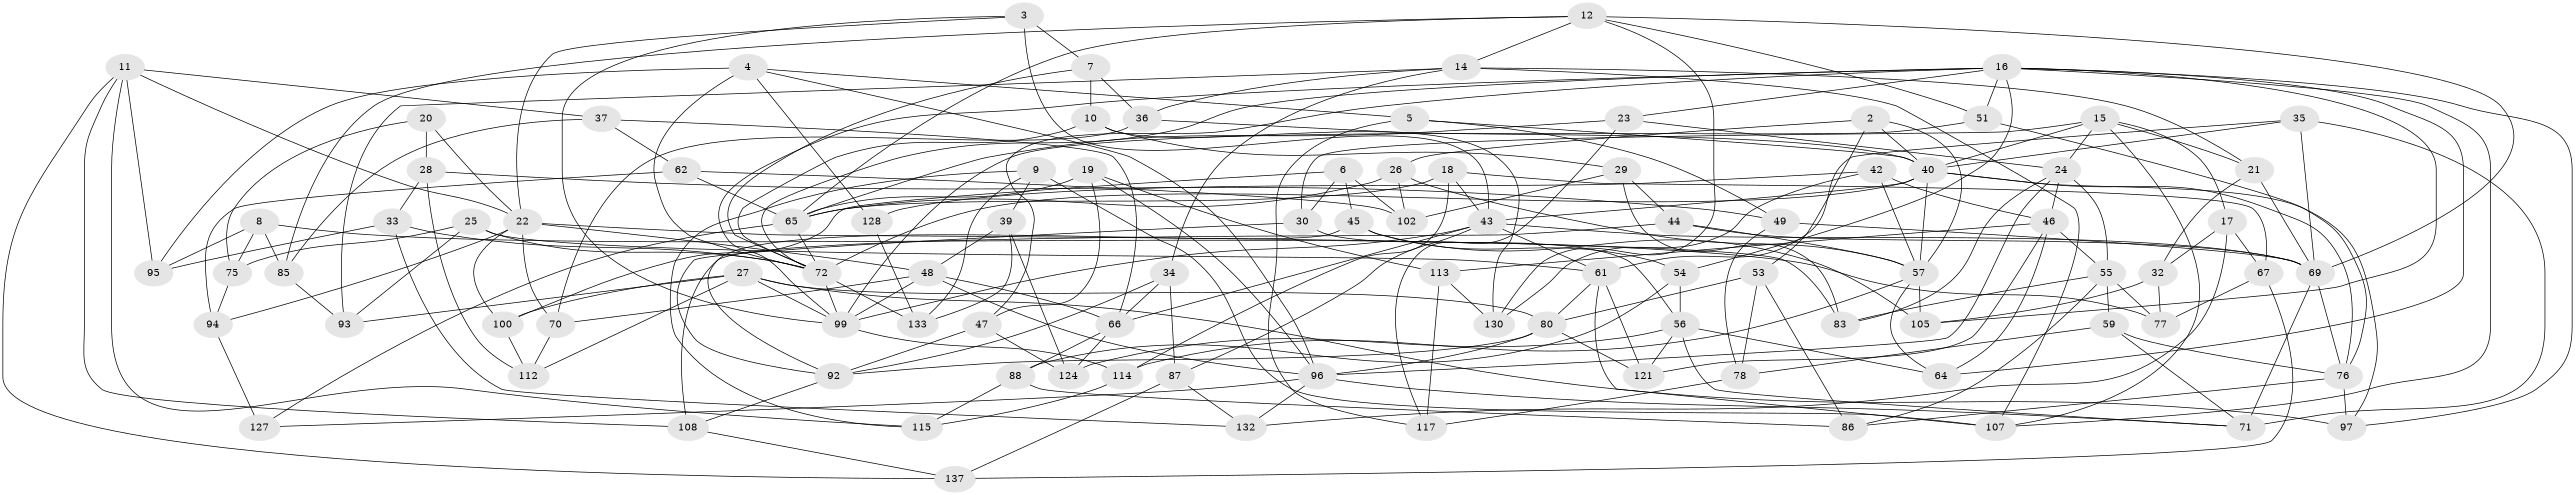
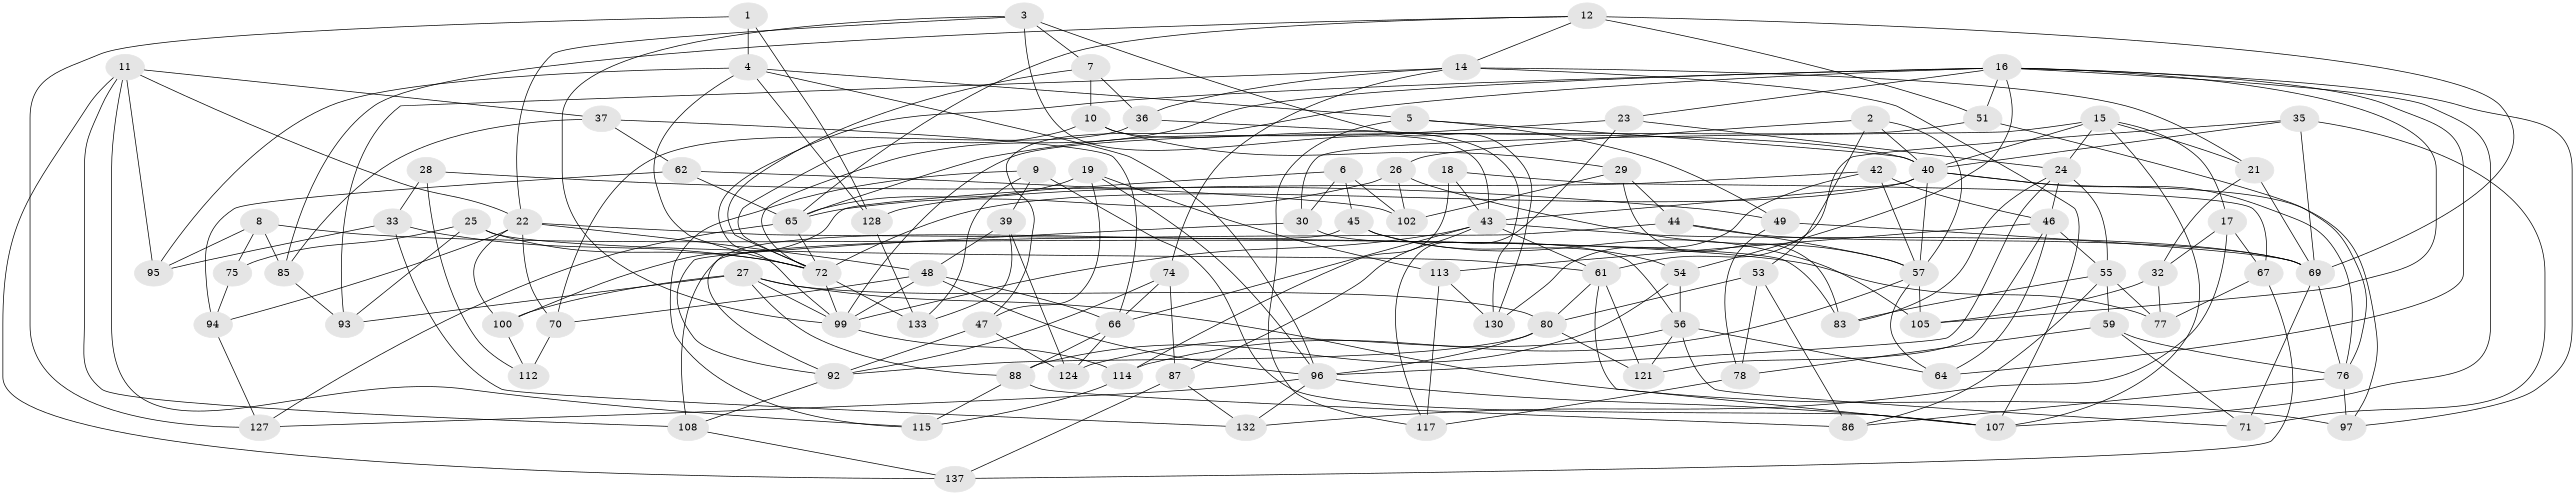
none -> (748, 16)
(426, 119) -> none
(1153, 201) -> none
(1713, 216) -> (1356, 124)
(1169, 273) -> (1169, 273)
(636, 325) -> (864, 356)
(1692, 405) -> (1656, 403)
